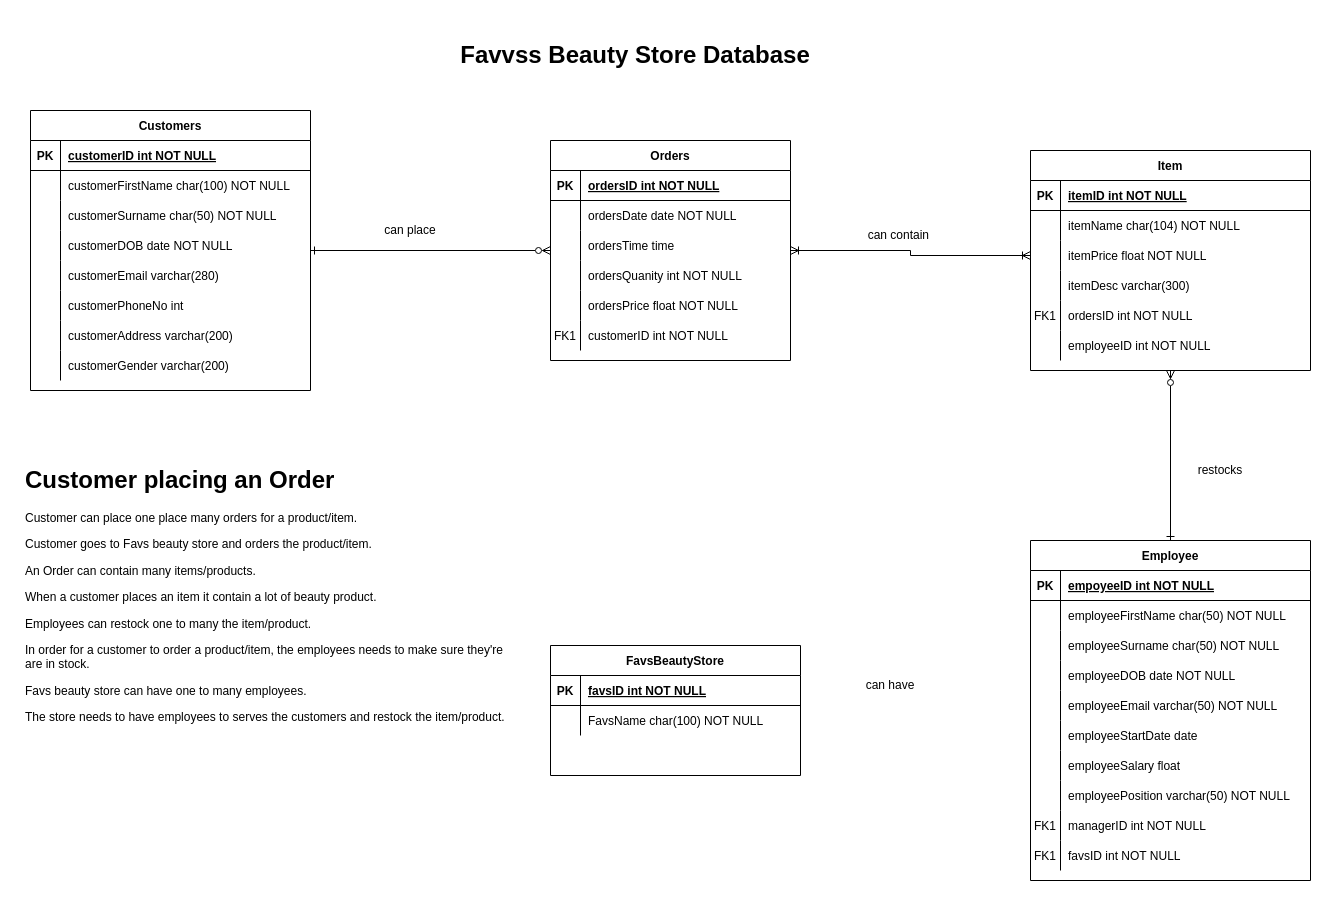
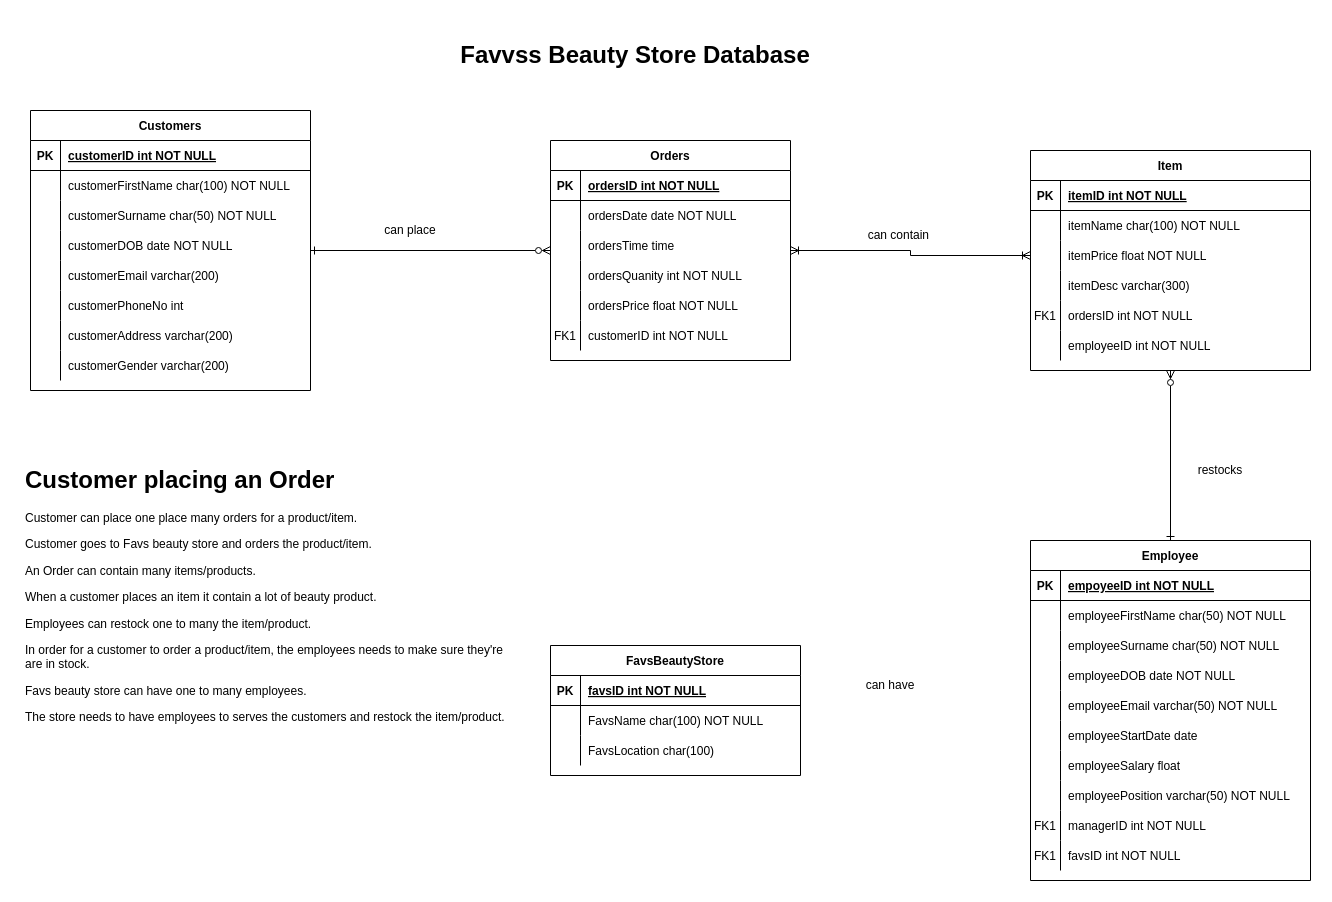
(1152, 226) -> (1152, 226)
(151, 276) -> (151, 276)
none -> (691, 751)
